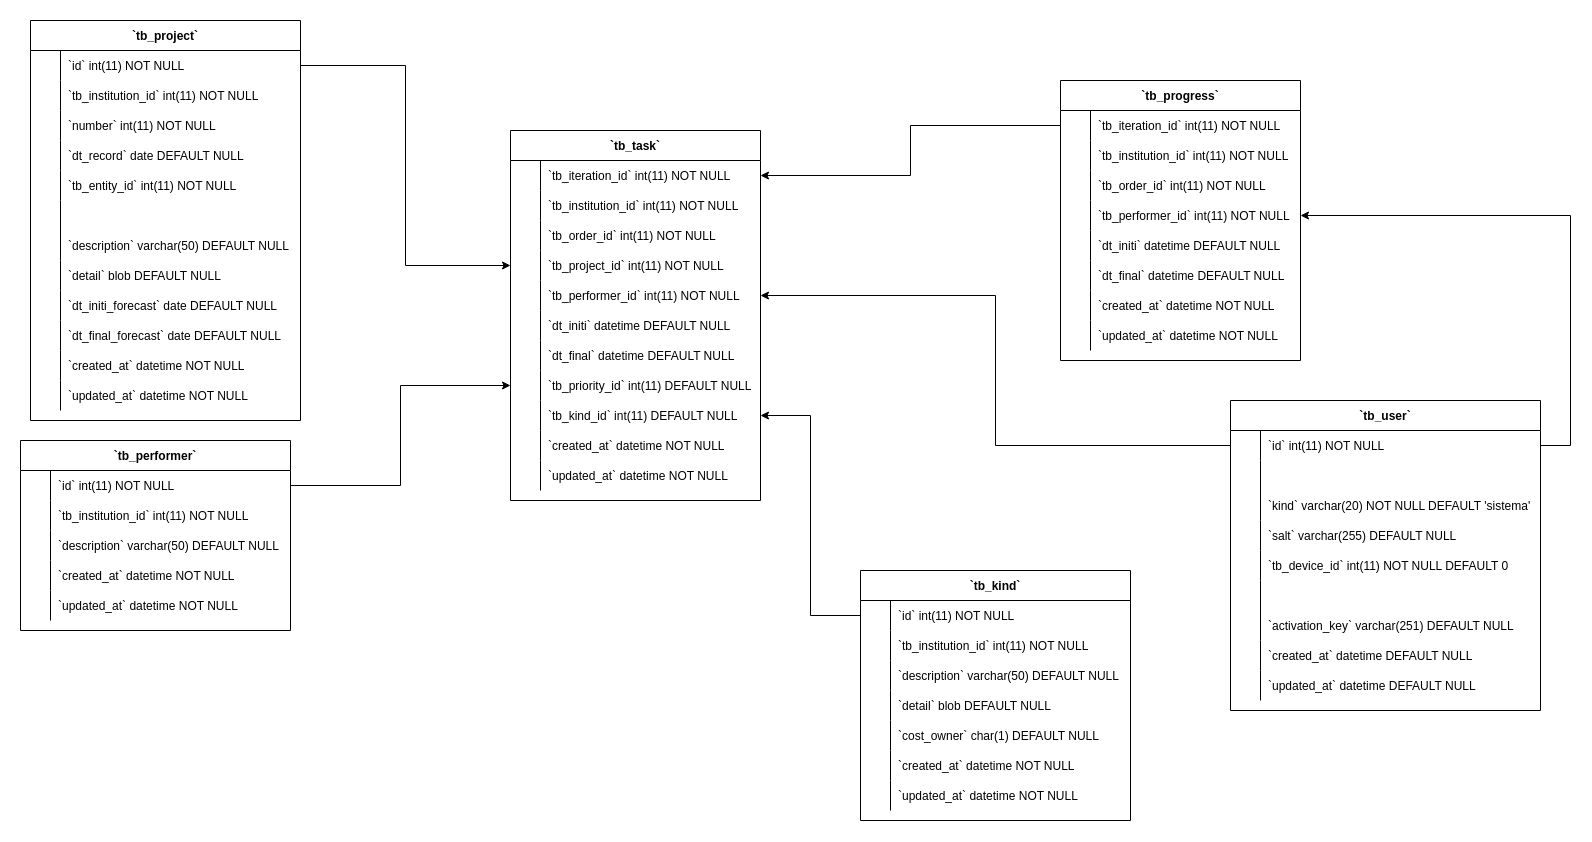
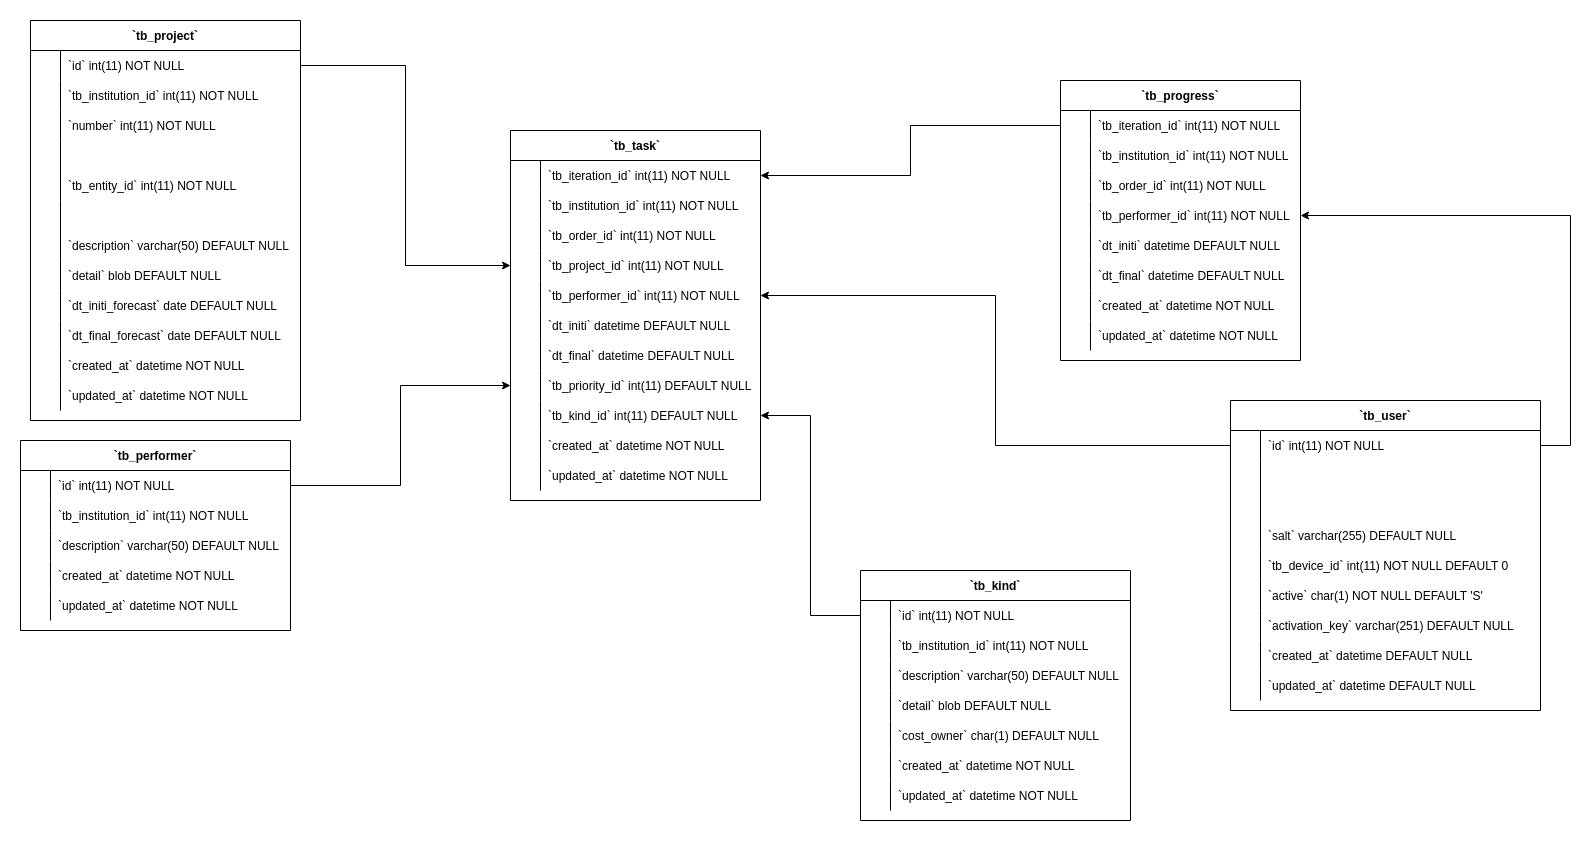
(181, 156) -> none
(1401, 506) -> none
none -> (1401, 596)
